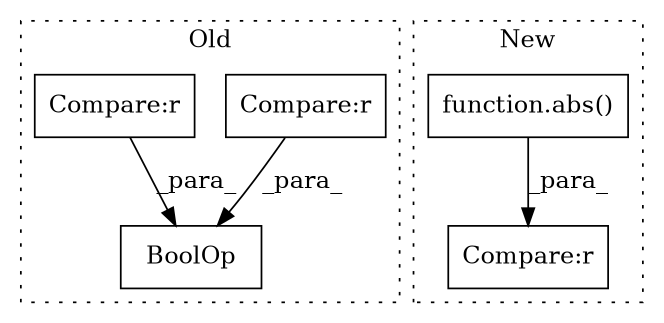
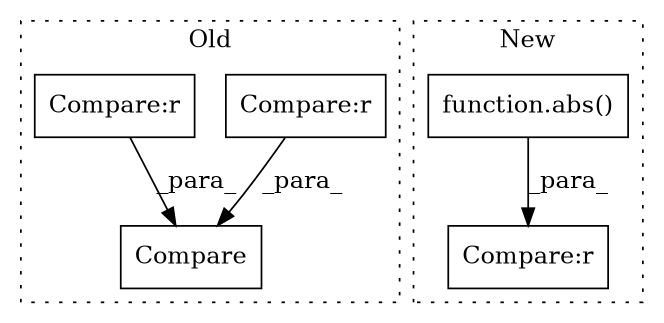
(191, 257) -> (191, 257)
